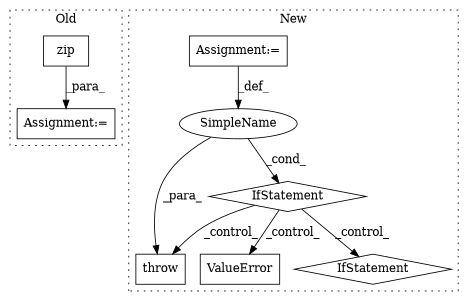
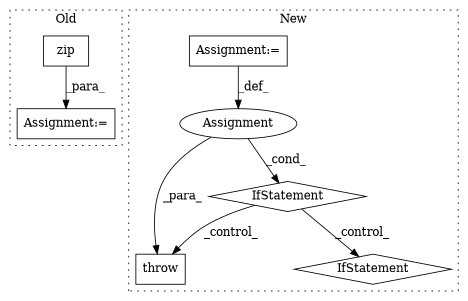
(238, 124) -> (238, 124)
(240, 269) -> none
